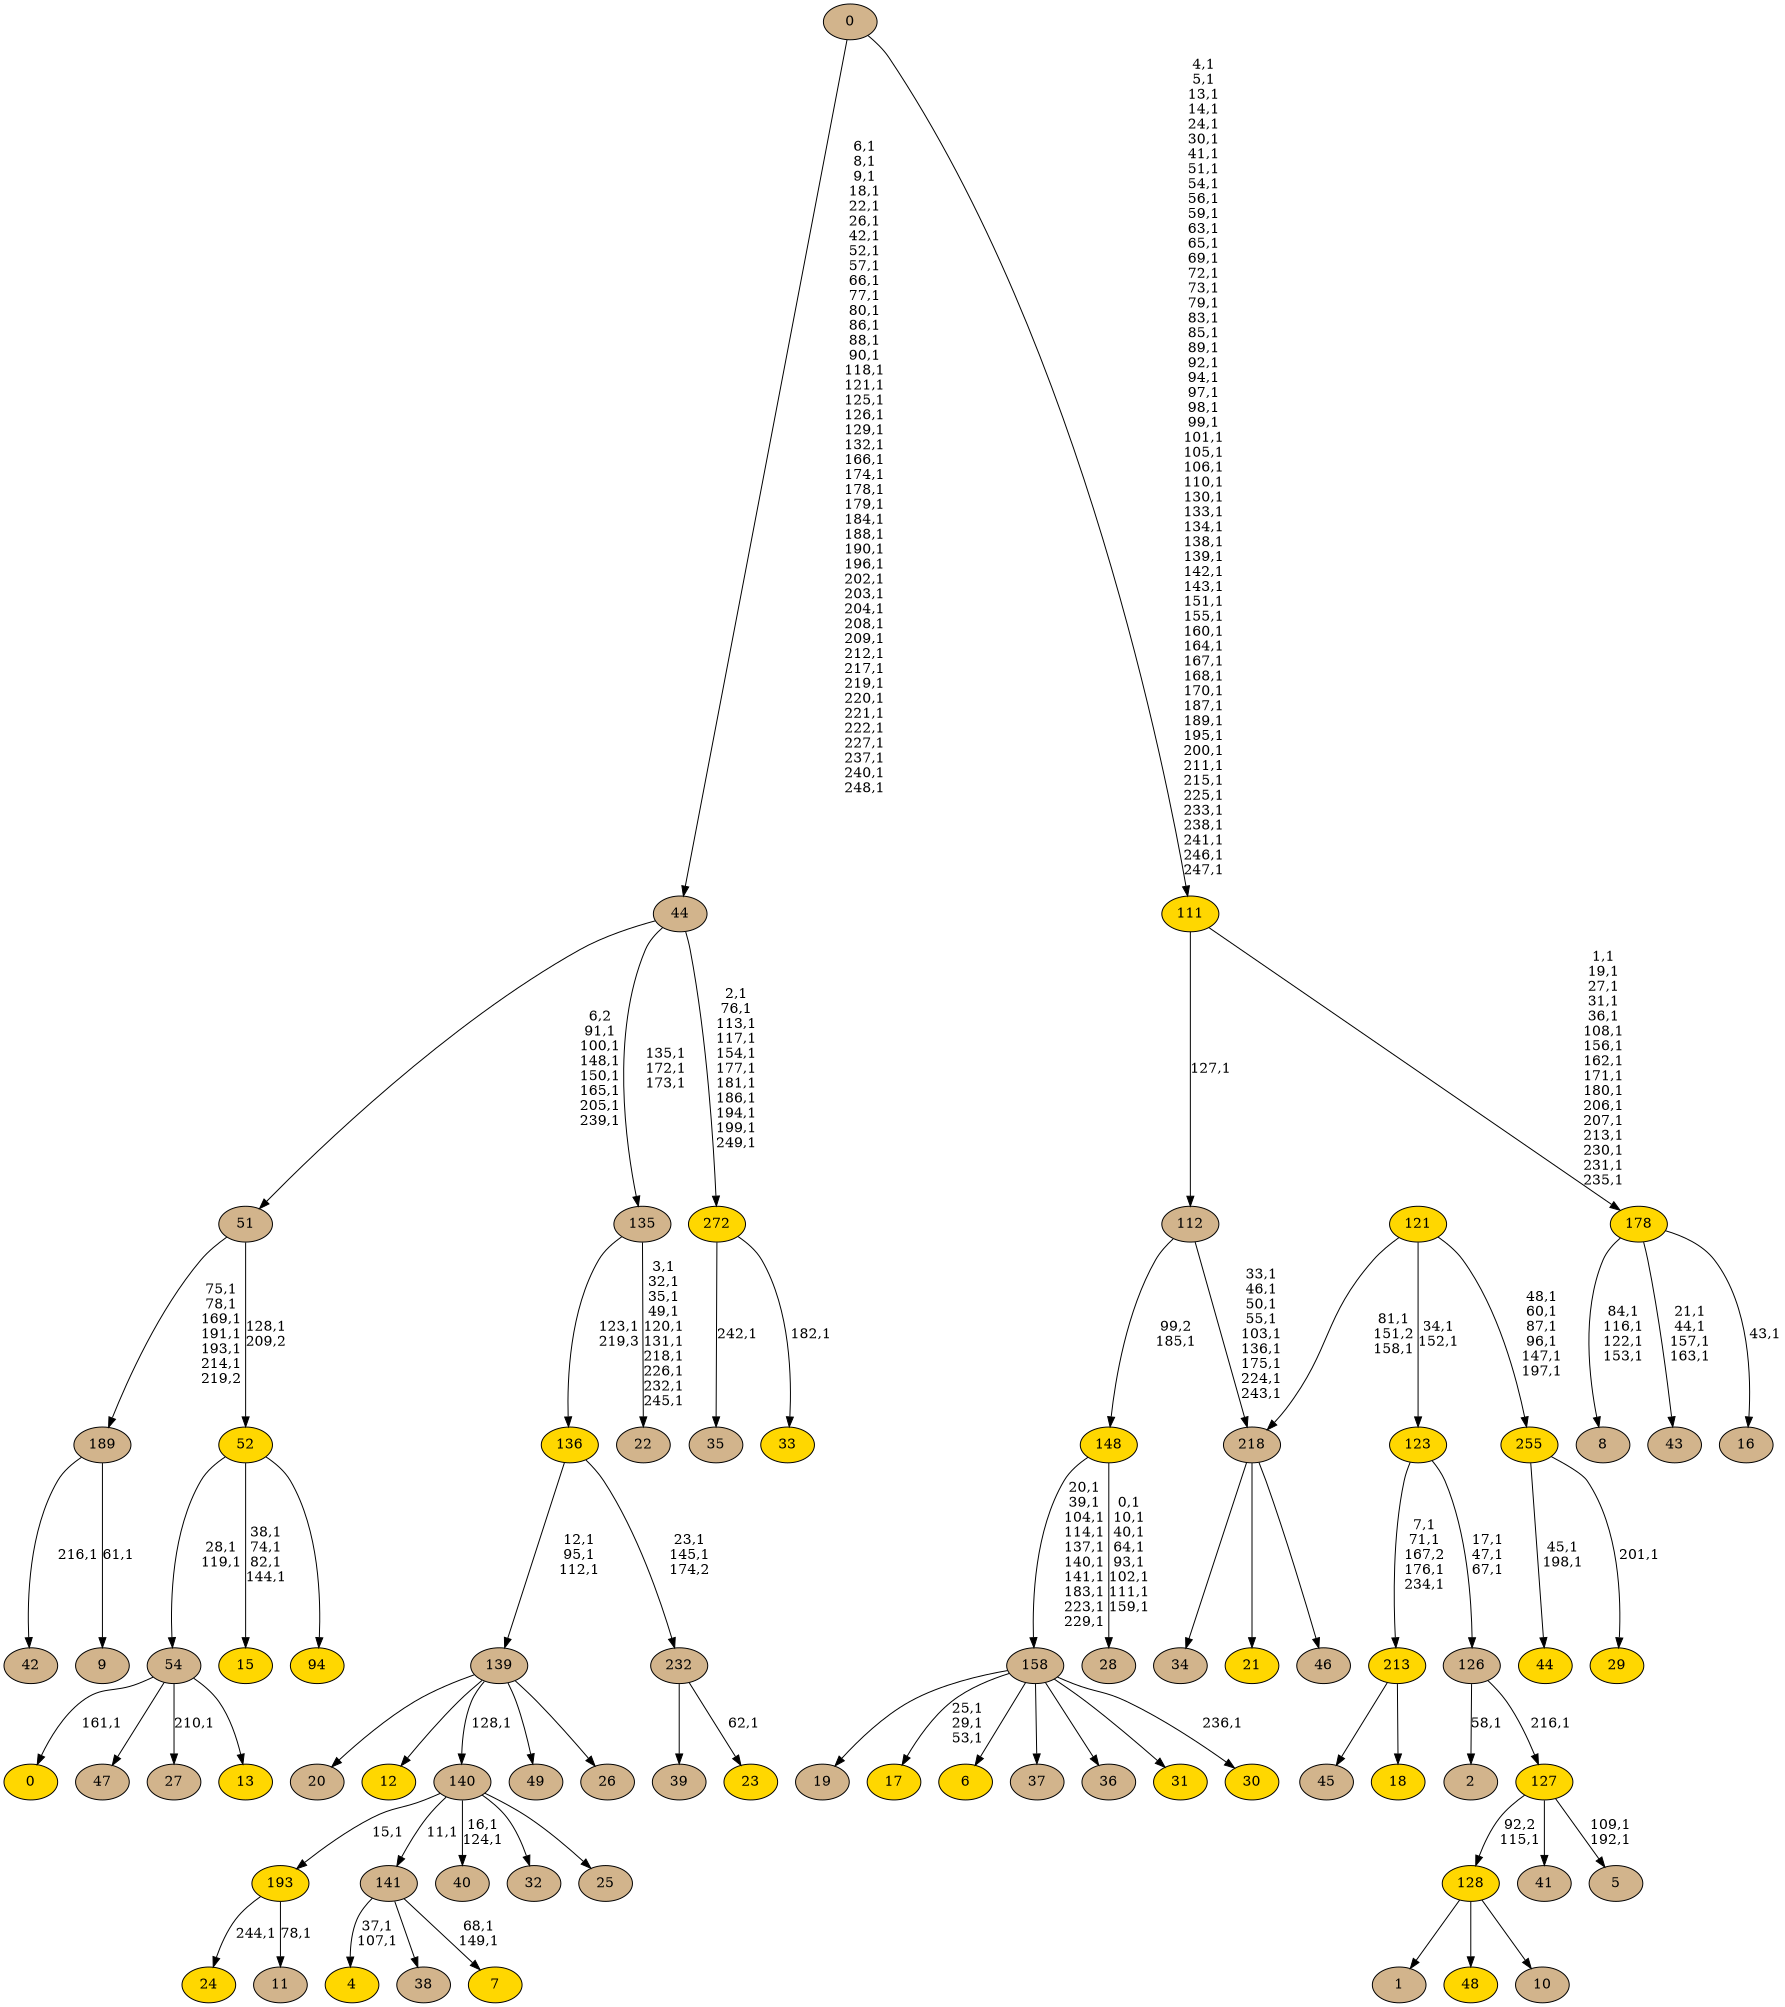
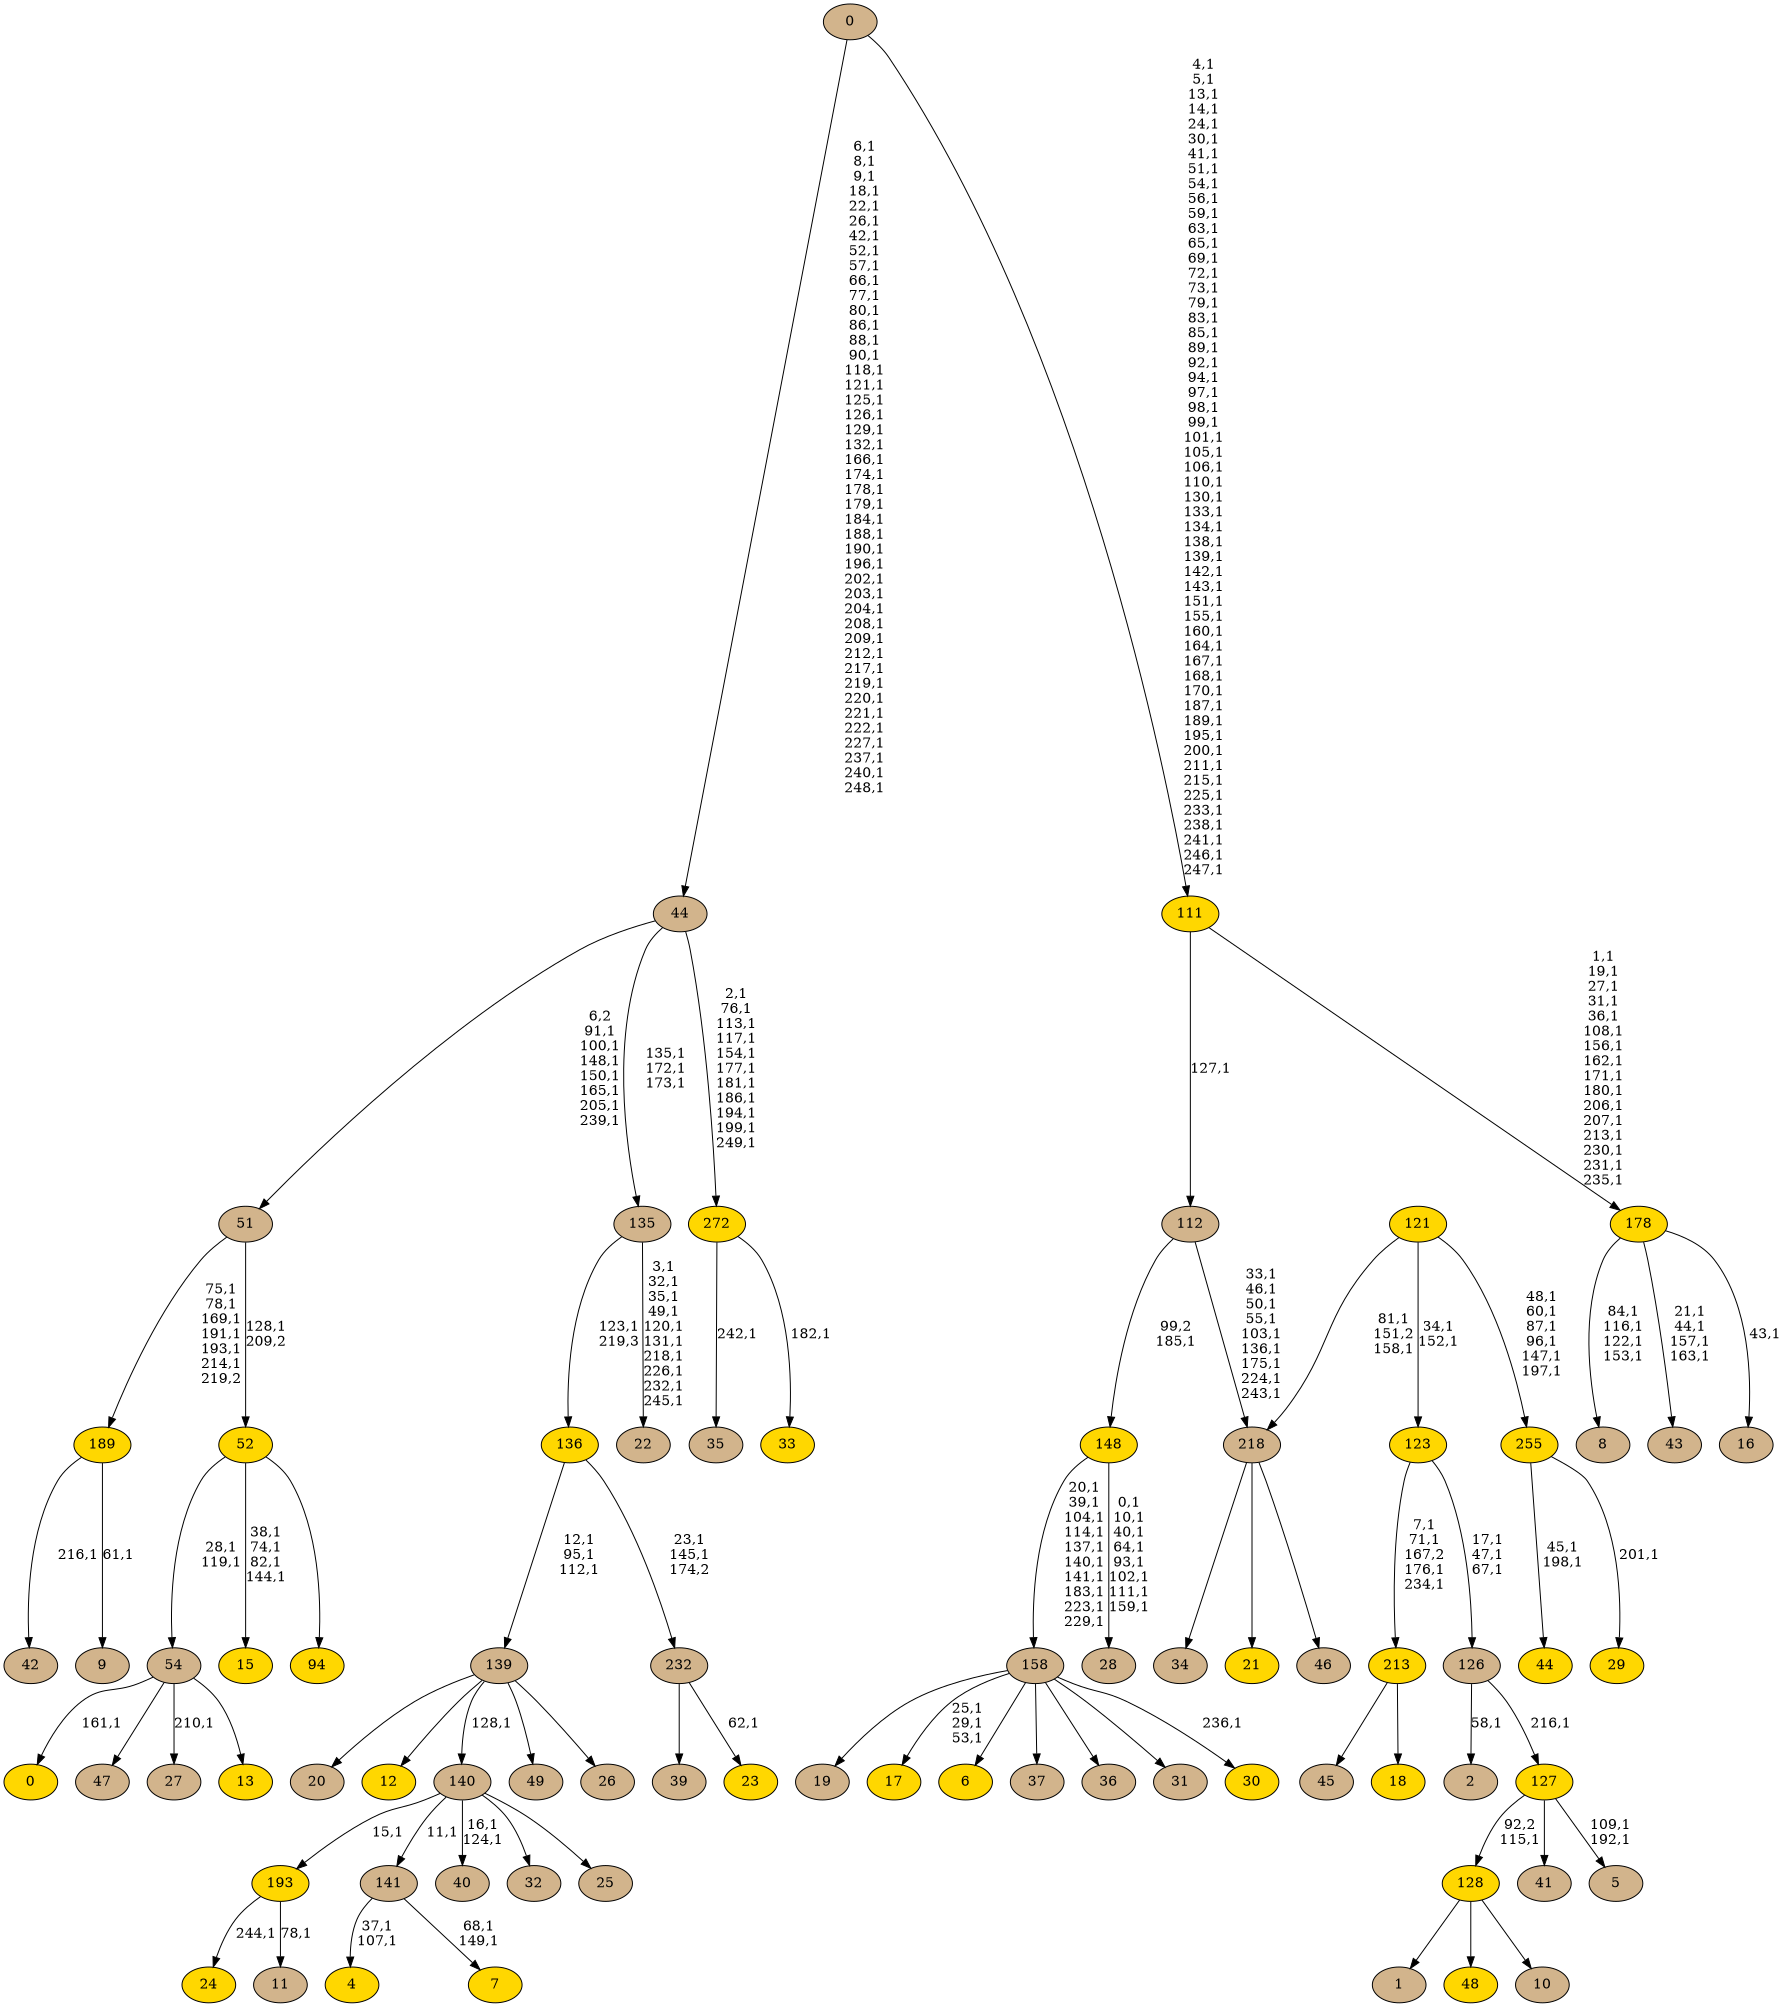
(102, 1445) -> (102, 1445)
(1180, 1782) -> (1180, 1782)
(424, 1985) -> none
